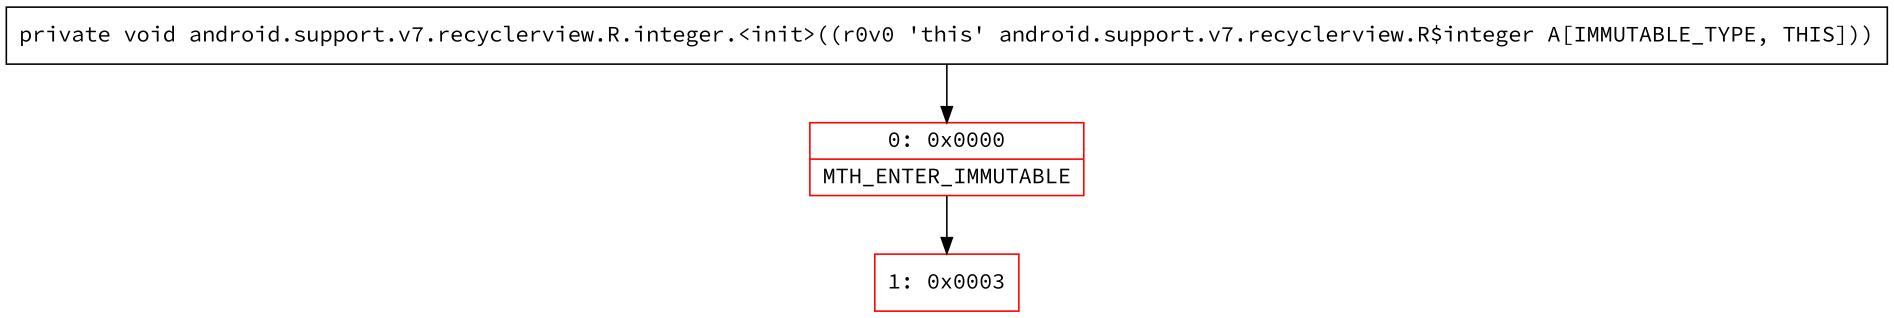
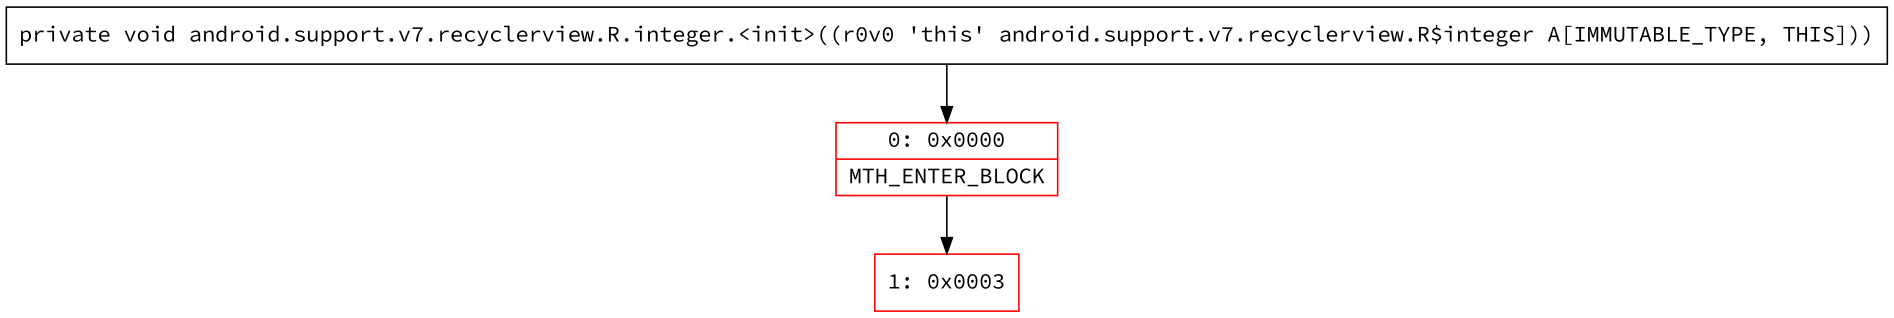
(947, 177) -> (947, 177)
